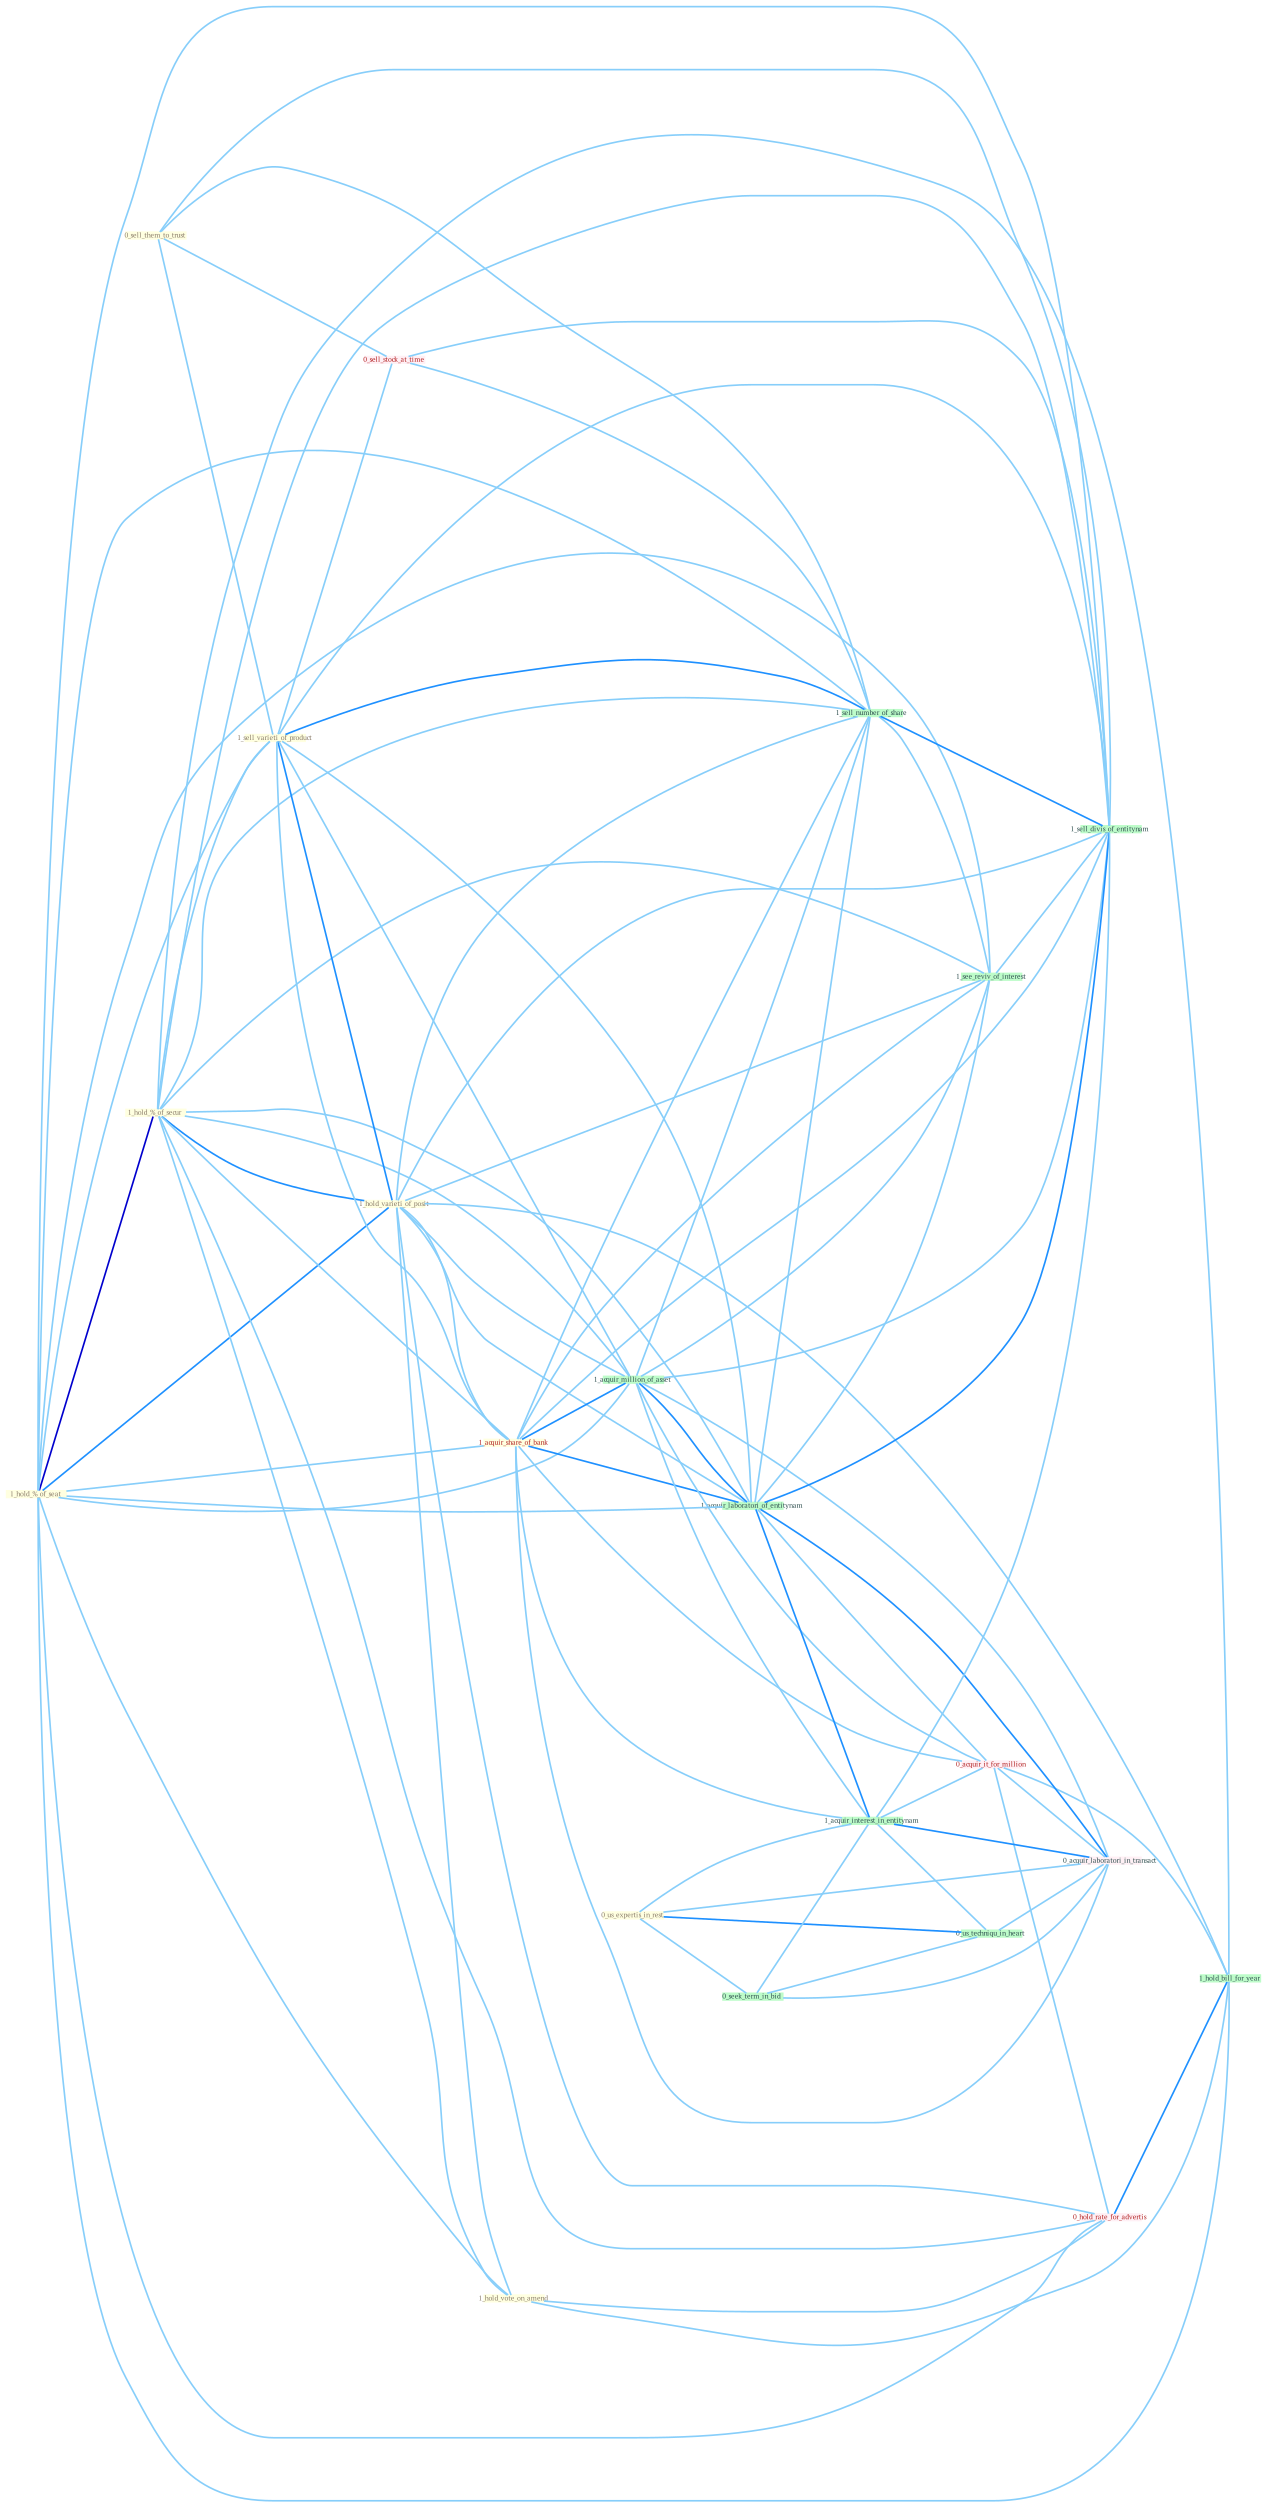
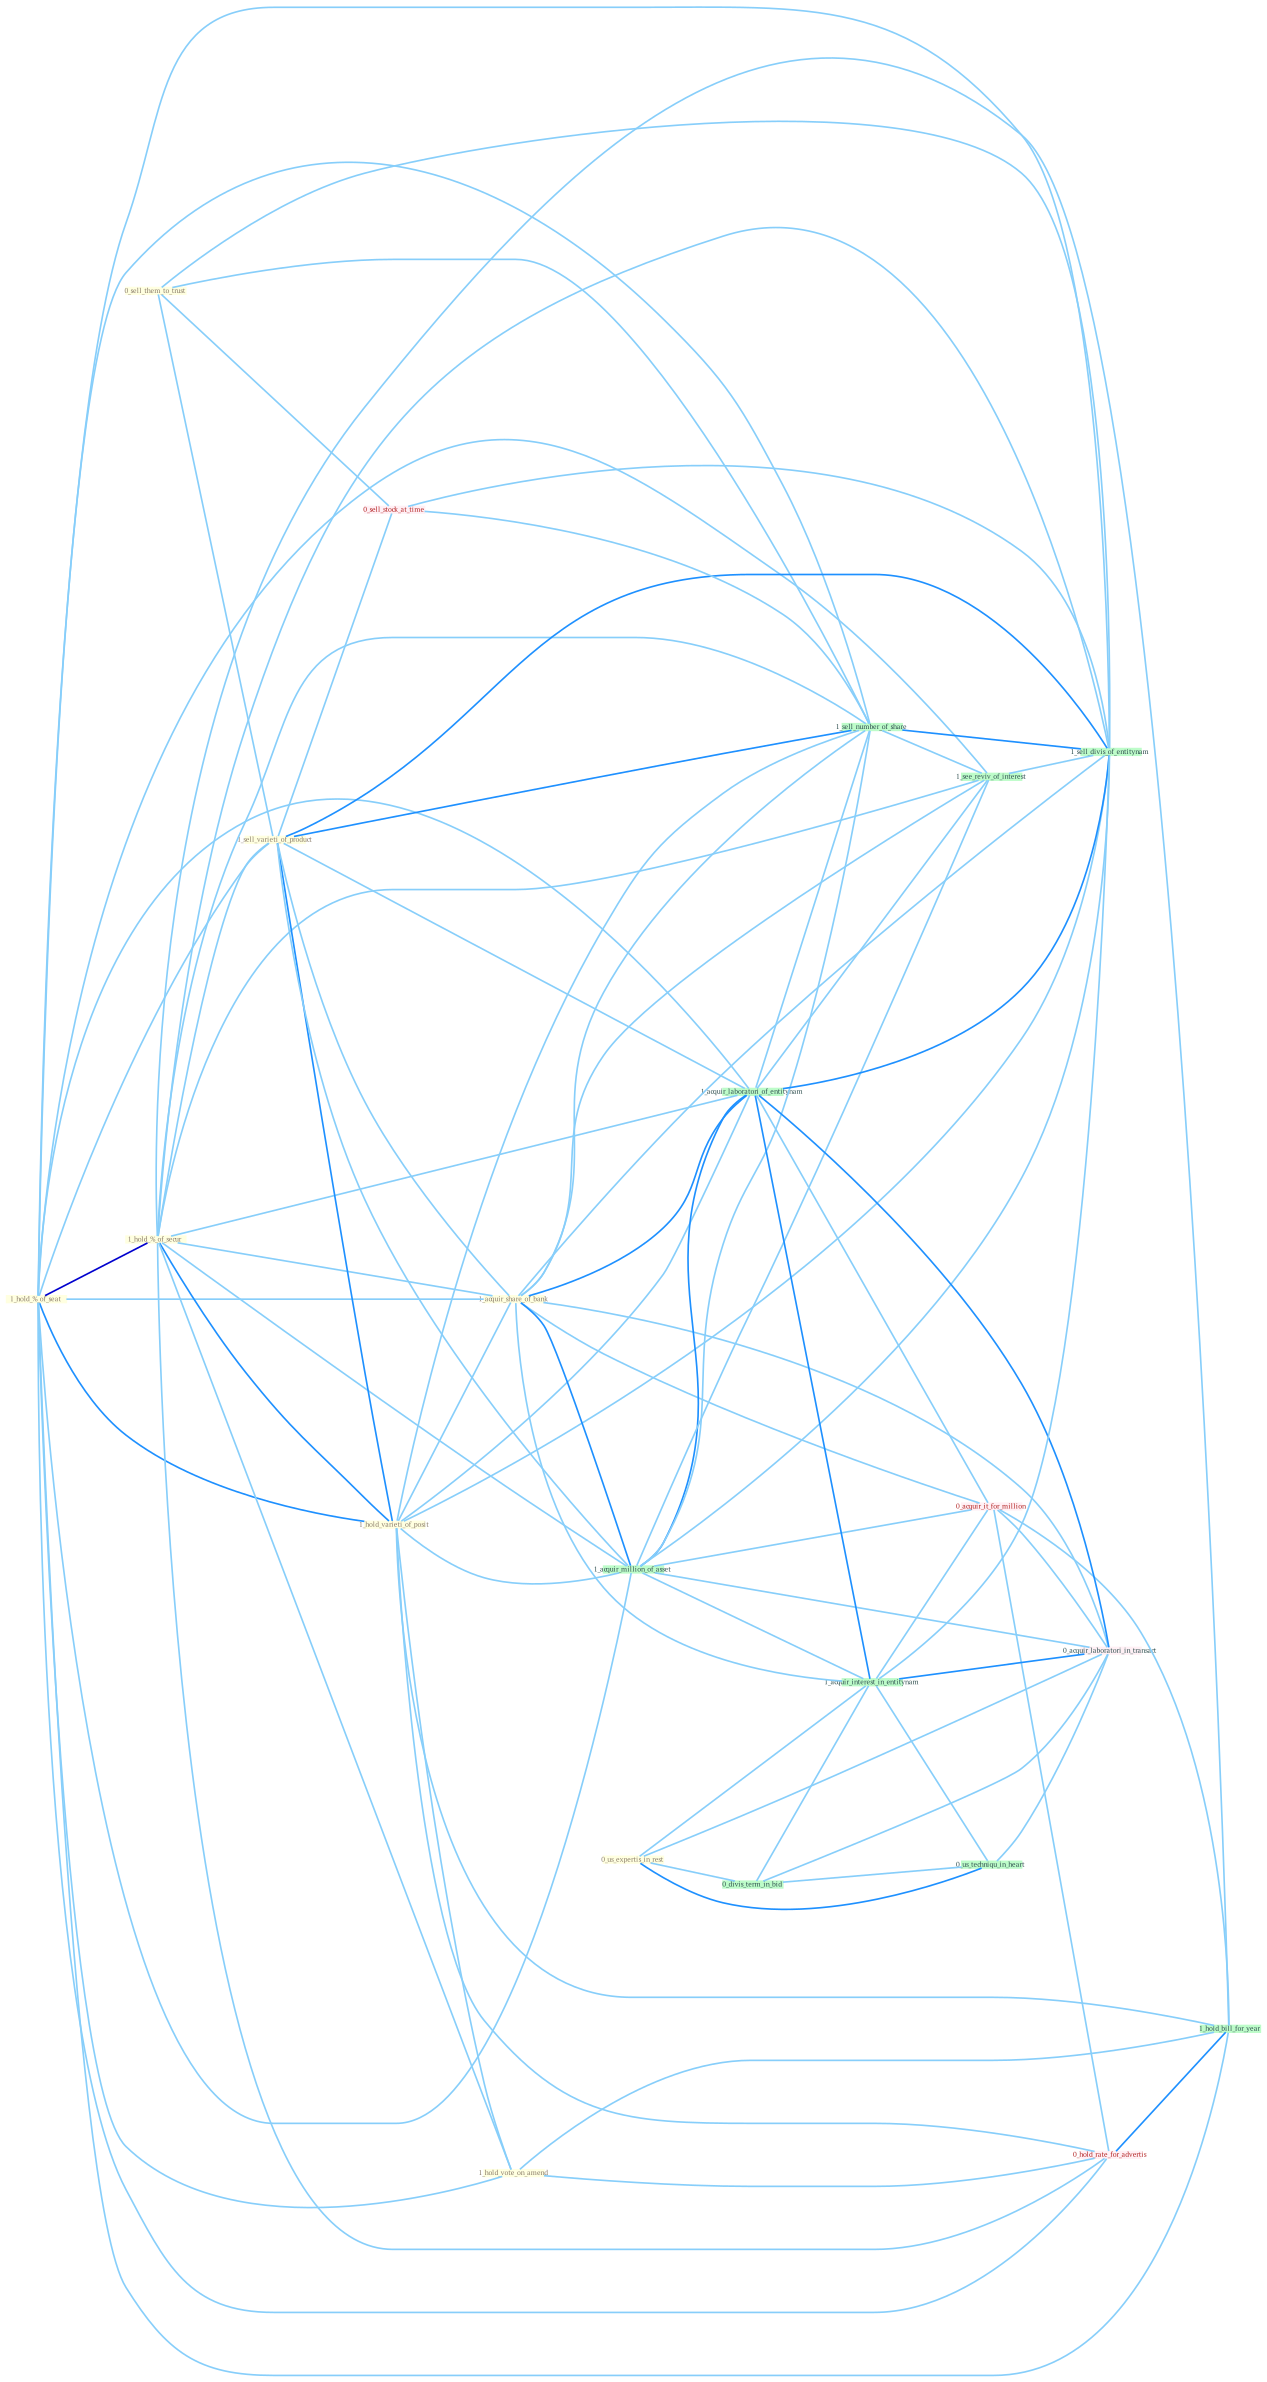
(780, 385) -> (690, 580)
(693, 1090) -> none
(514, 1443) -> (514, 1299)
(753, 1997) -> (753, 1885)
